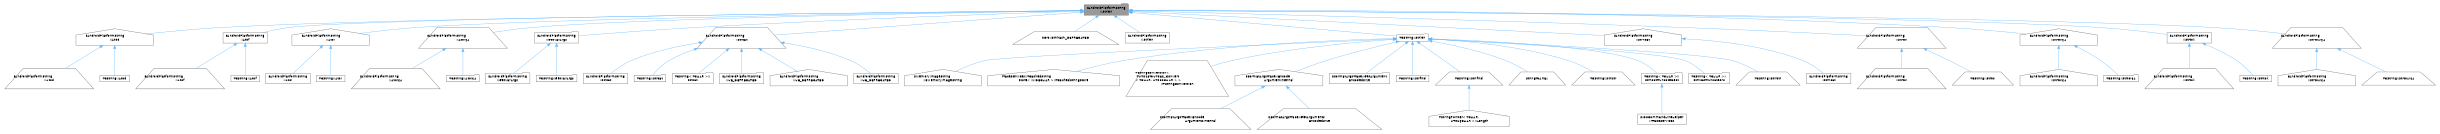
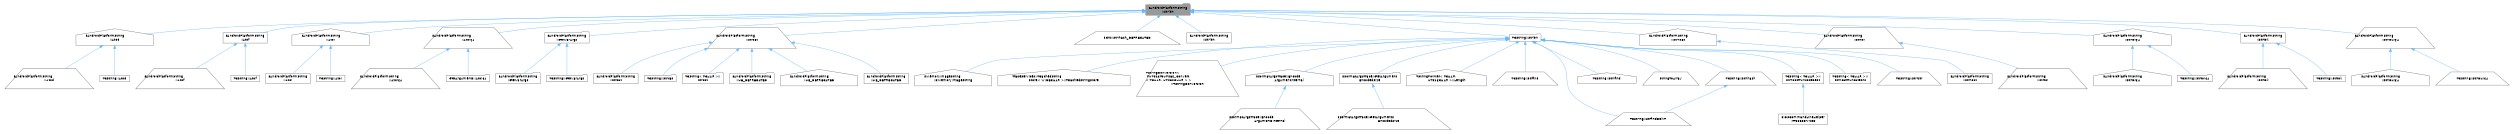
(463, 79) -> (468, 79)
(1413, 79) -> (1525, 79)
(1469, 79) -> (1607, 79)
(1603, 79) -> (1741, 79)
(1983, 79) -> none
(1299, 99) -> (1379, 98)
(1469, 99) -> (1488, 57)
none -> (1649, 119)
